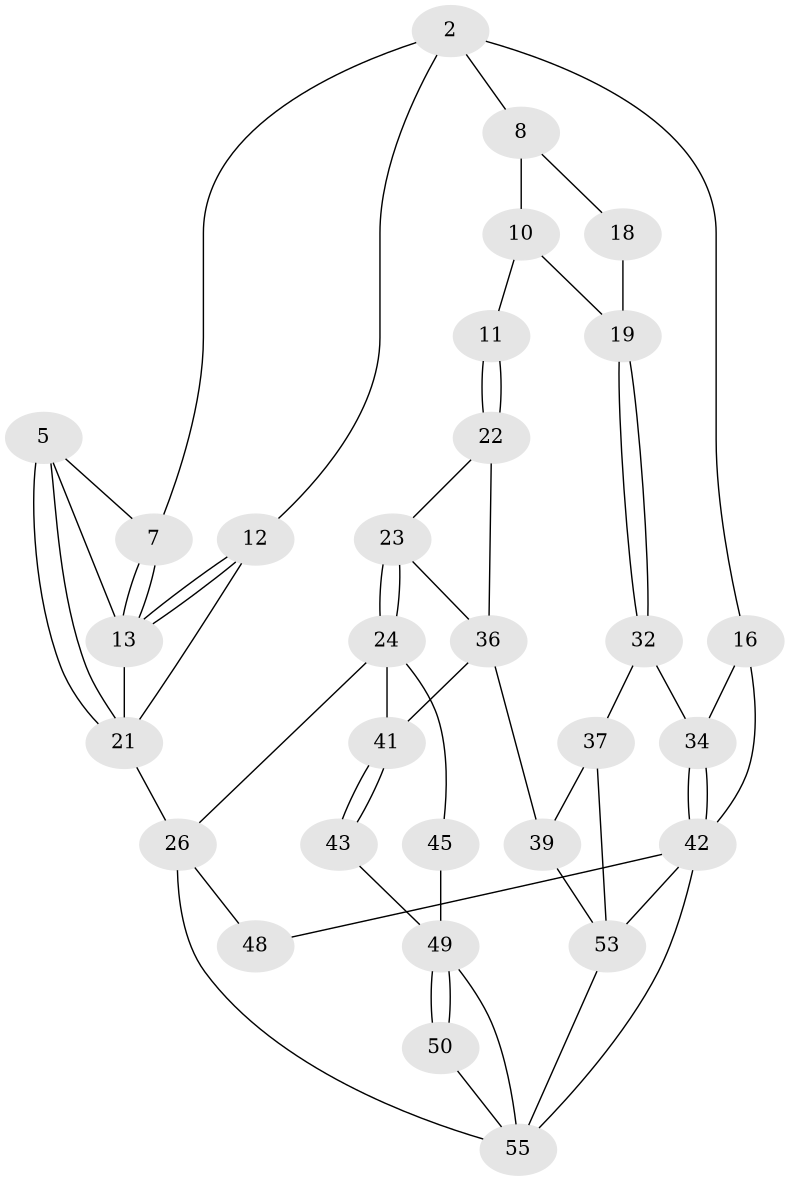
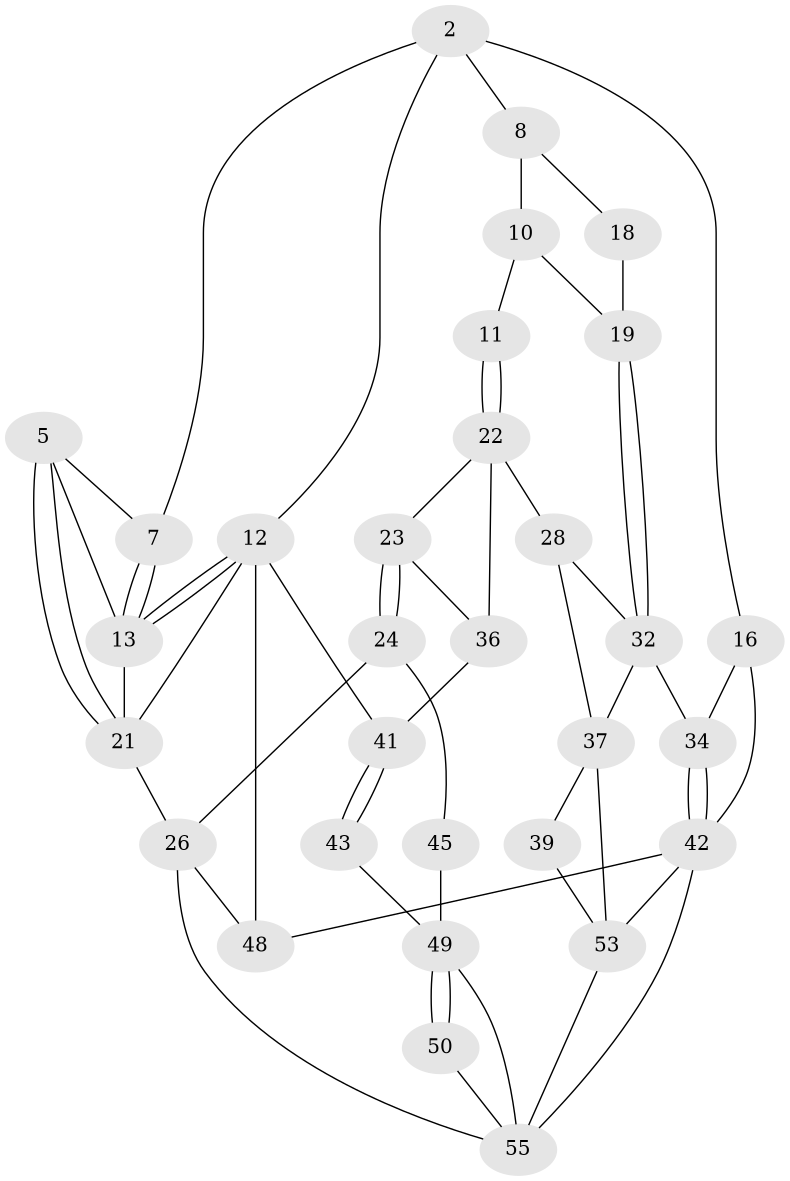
none -> (554, 540)
(387, 692) -> (320, 642)
none -> (256, 743)
(516, 743) -> none
